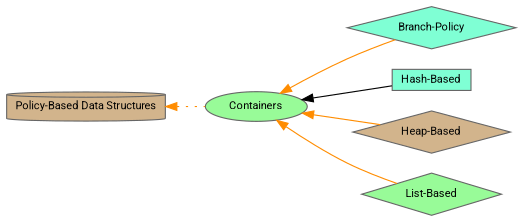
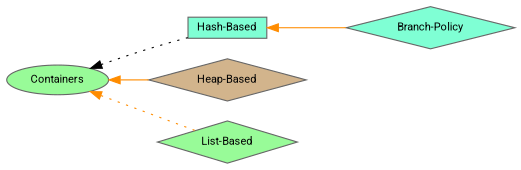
(342, 61) -> (312, 28)
(353, 92) -> (144, 50)
(86, 107) -> none
(340, 159) -> (148, 113)
